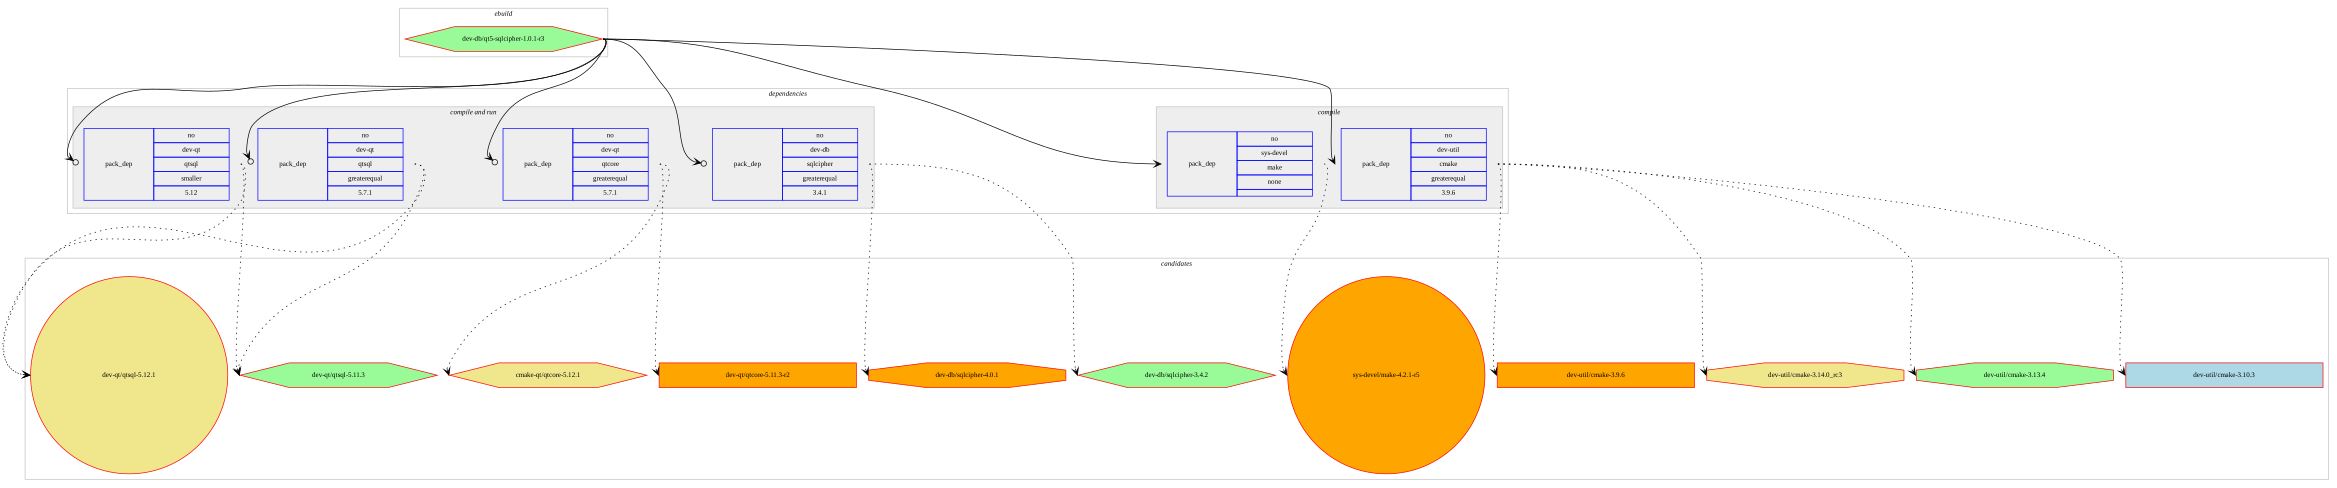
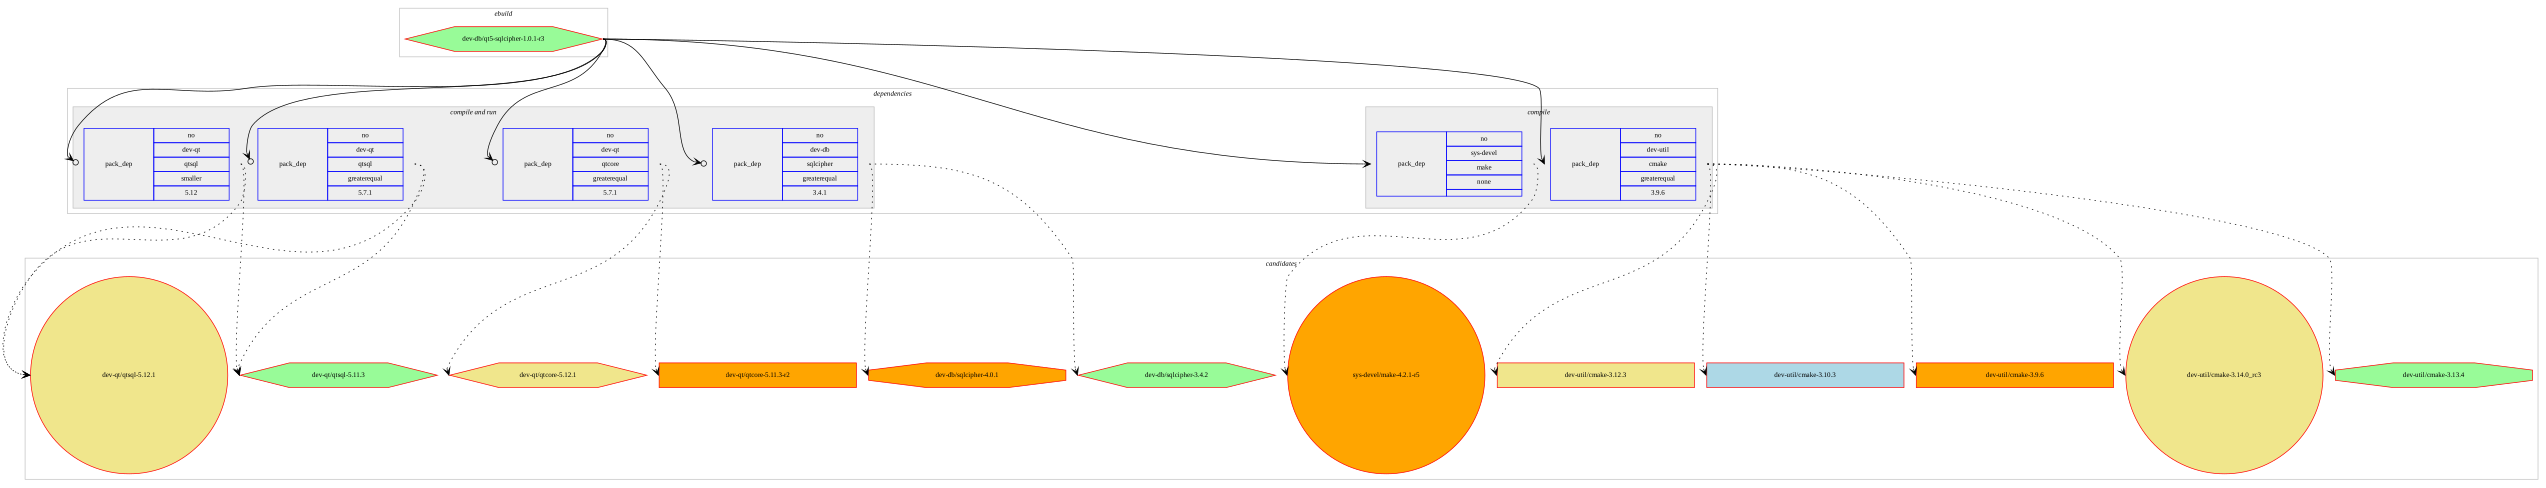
(548, 375) -> (548, 375)
none -> (1596, 375)
(1805, 375) -> (2224, 375)
